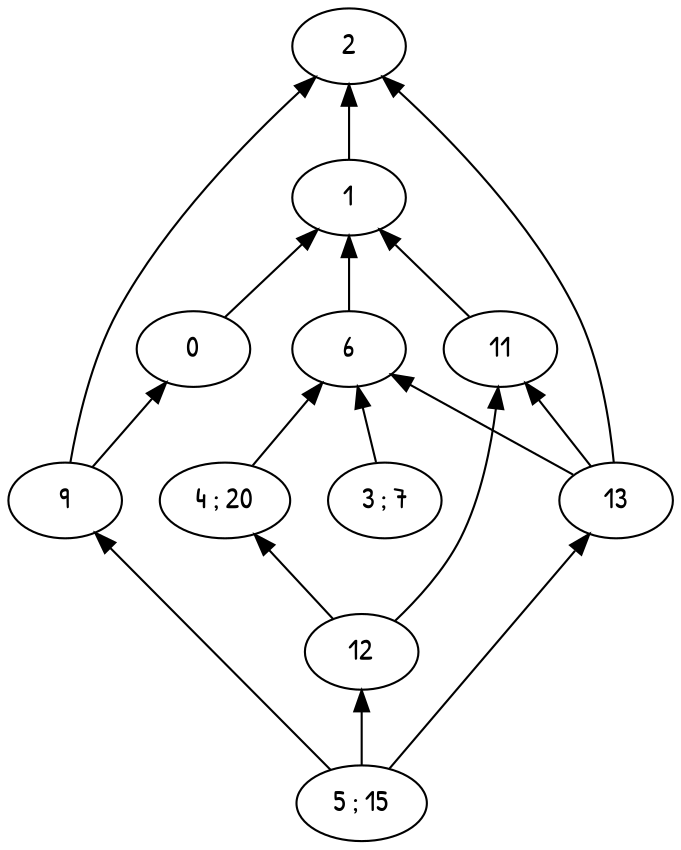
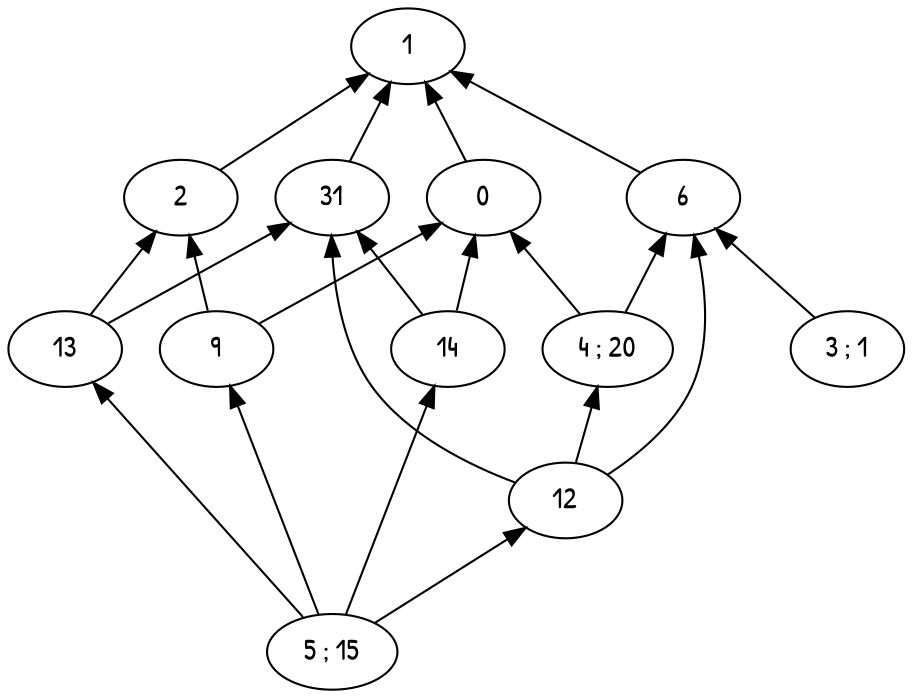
(349, 133) -> (285, 128)
none -> (552, 281)
none -> (448, 349)
(500, 349) -> (332, 198)
(479, 423) -> (693, 382)
(385, 500) -> (847, 349)
